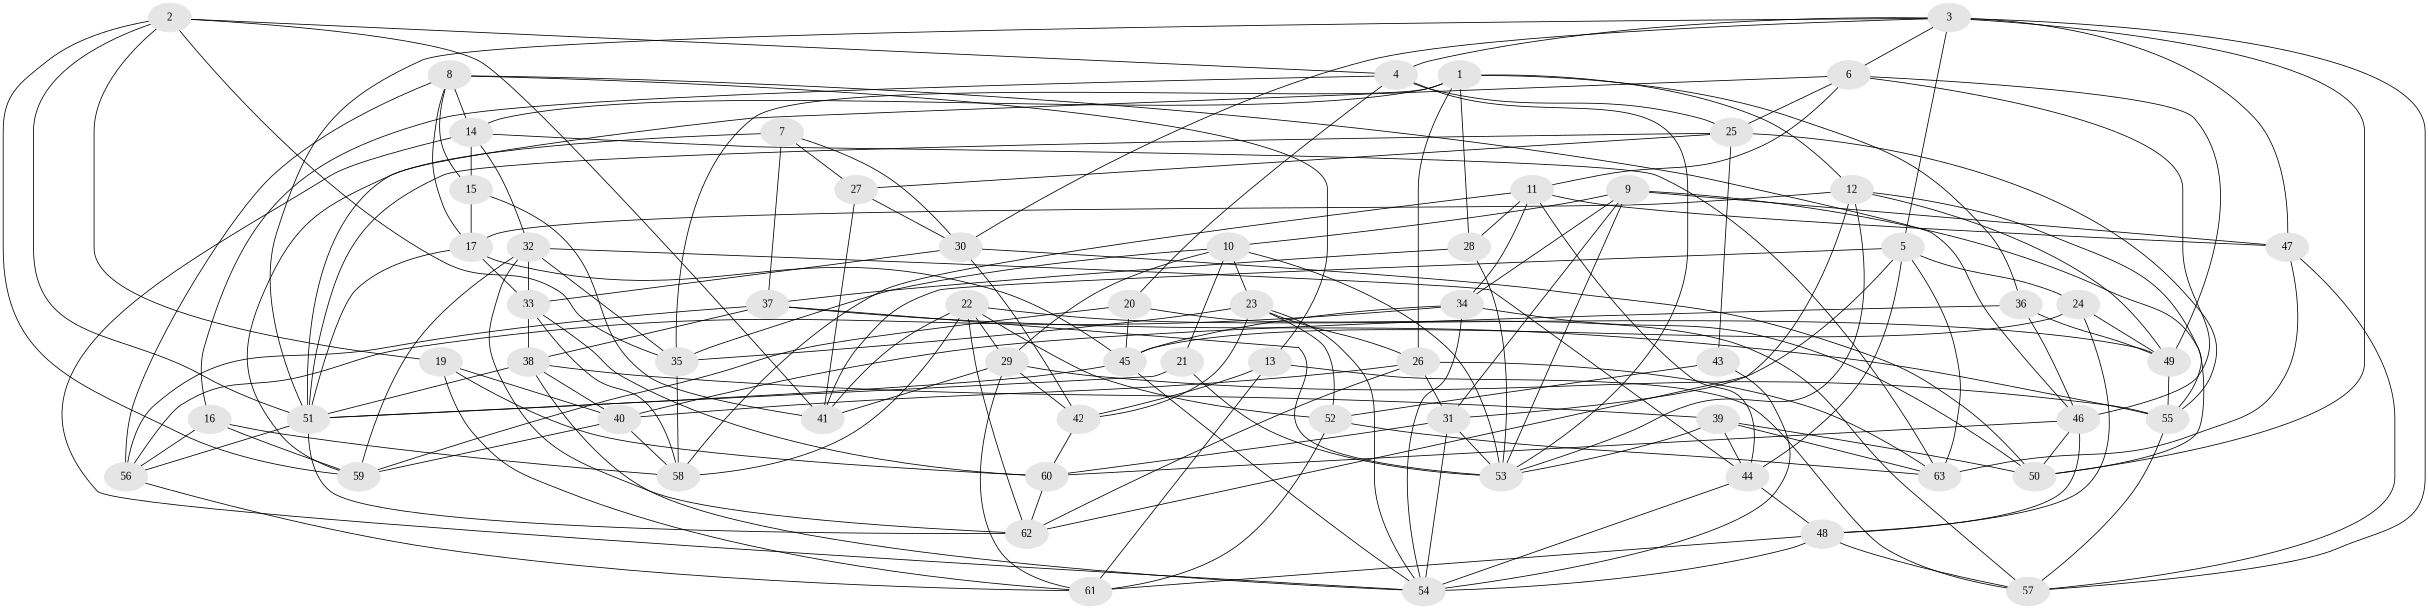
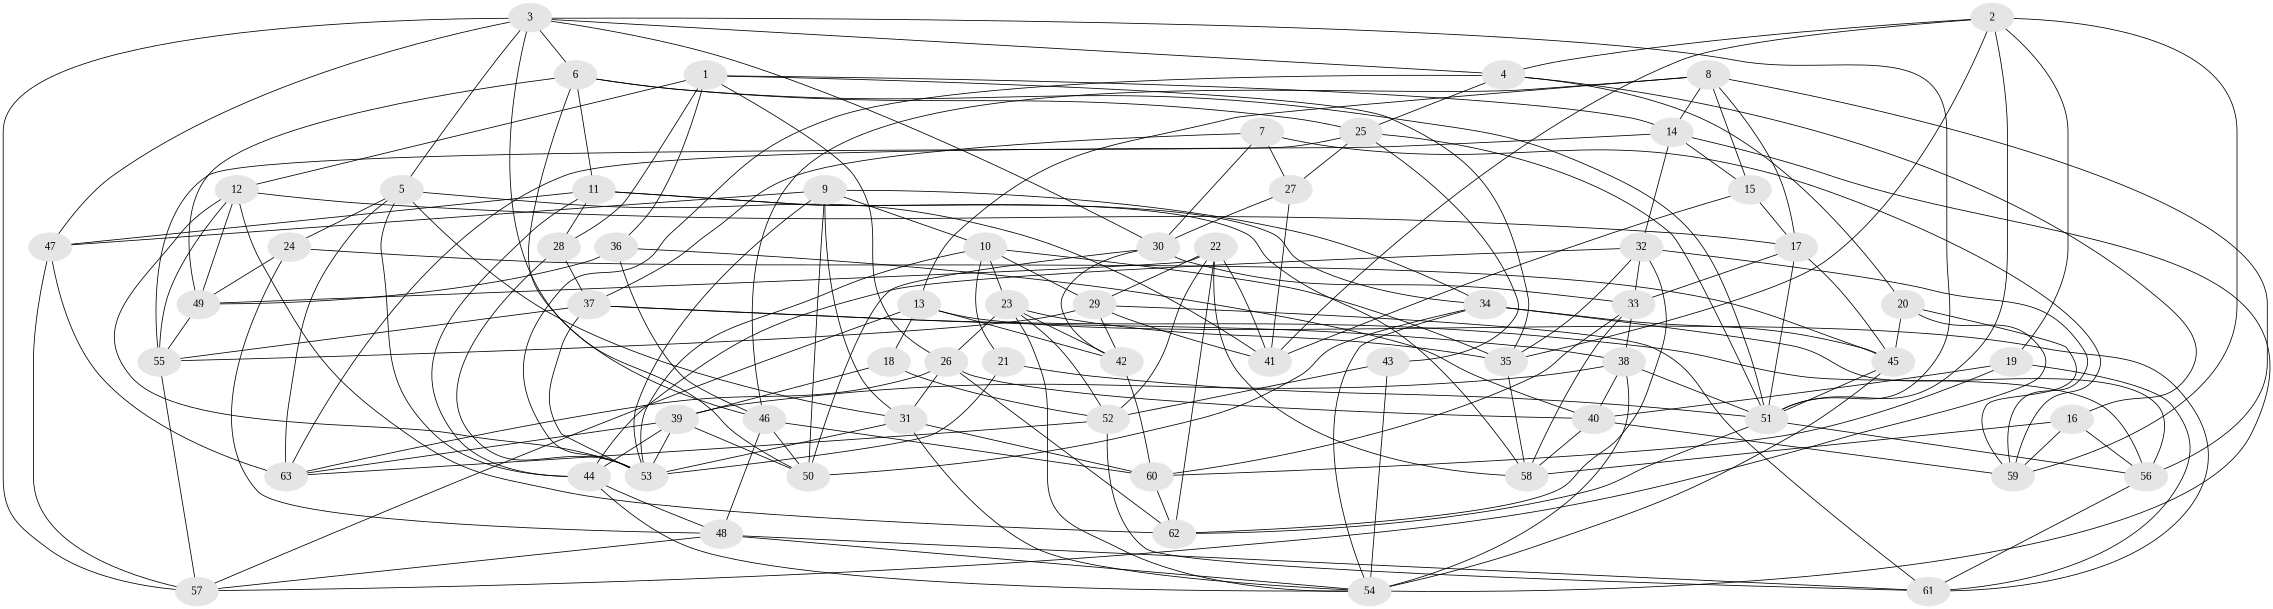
none -> (889, 362)
